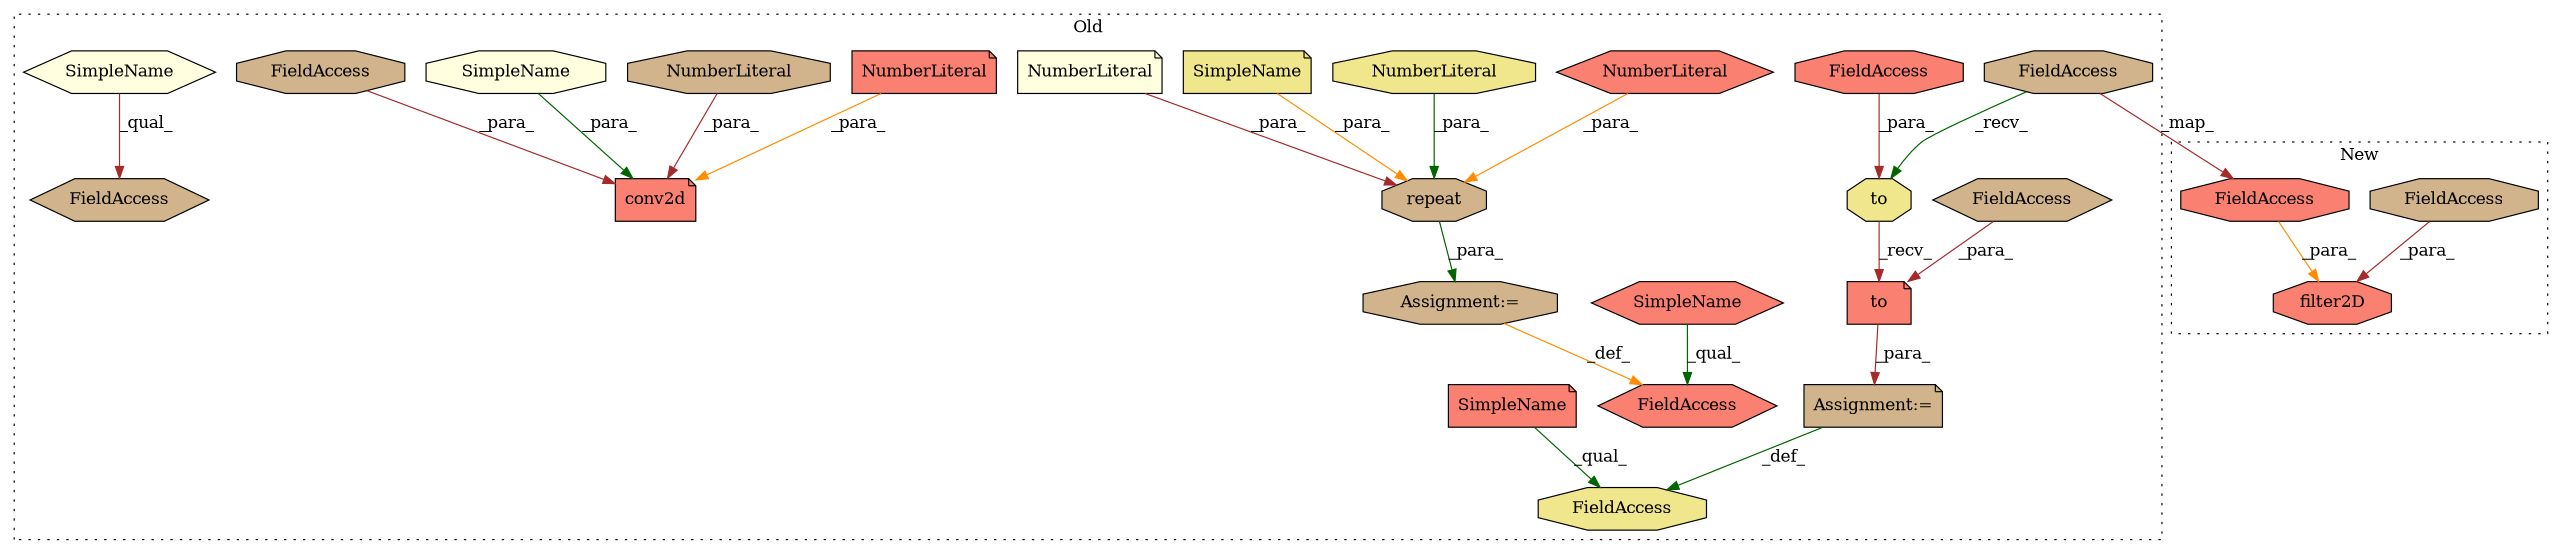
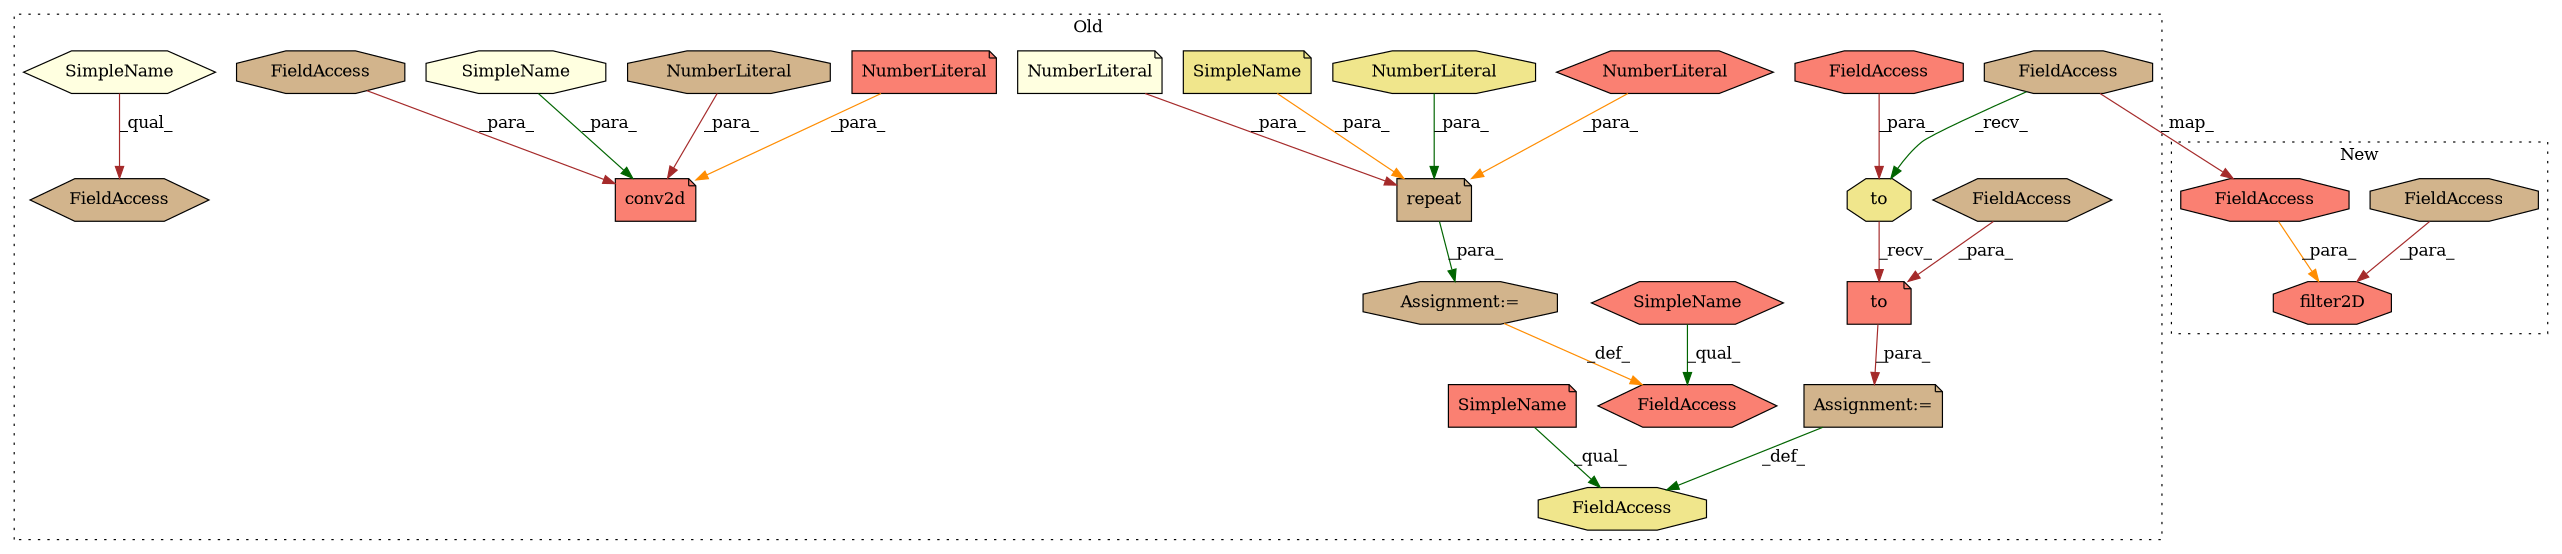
(1434, 200) -> (1434, 200)
